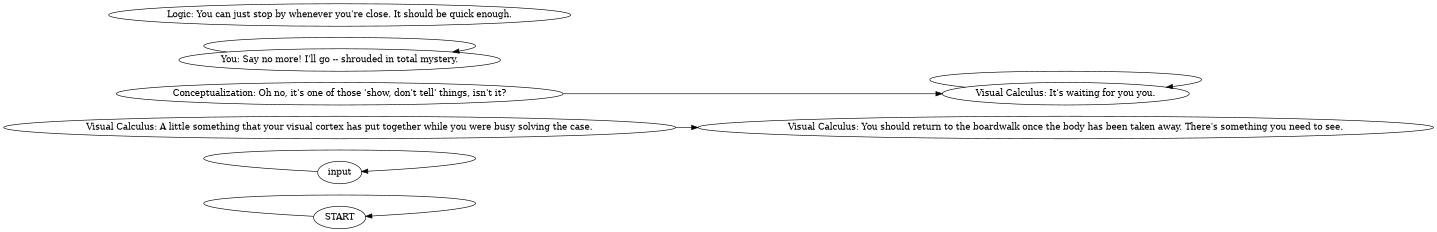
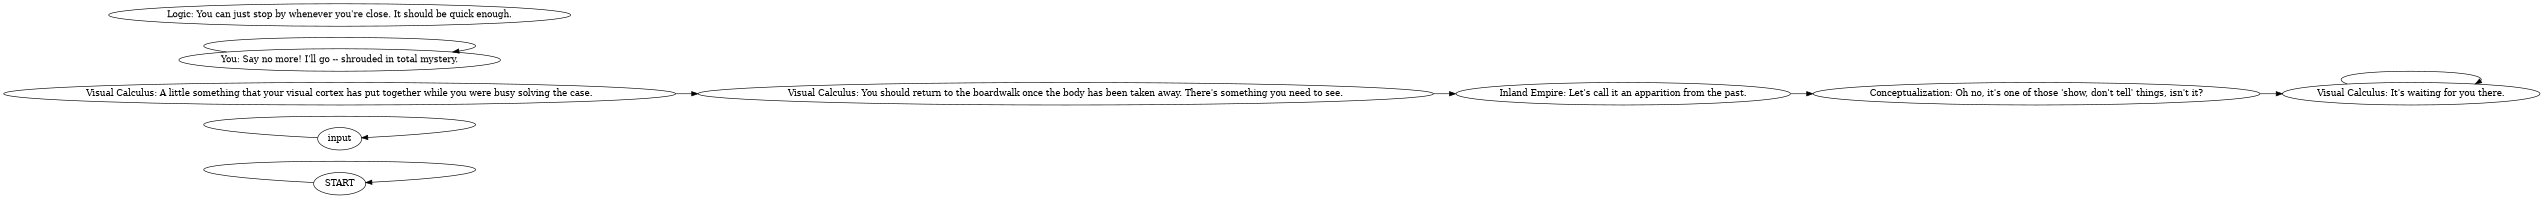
(1066, 94) -> (2411, 94)
none -> (1623, 94)
